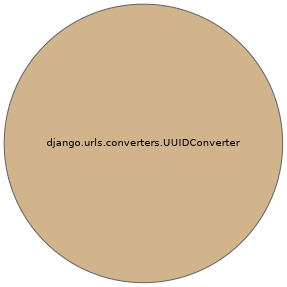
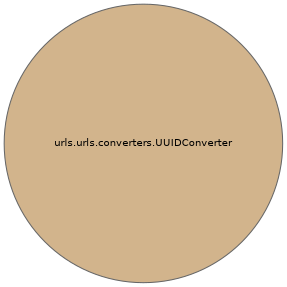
(143, 143) -> (143, 143)
